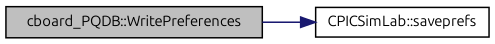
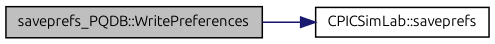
(134, 22) -> (134, 22)
